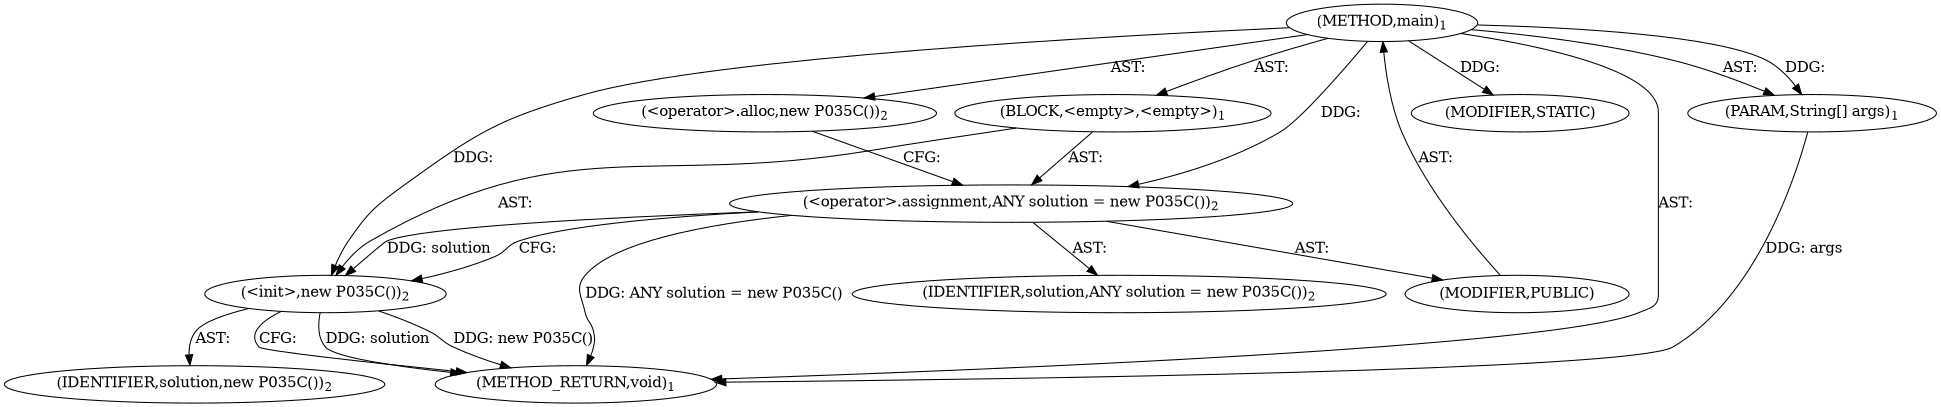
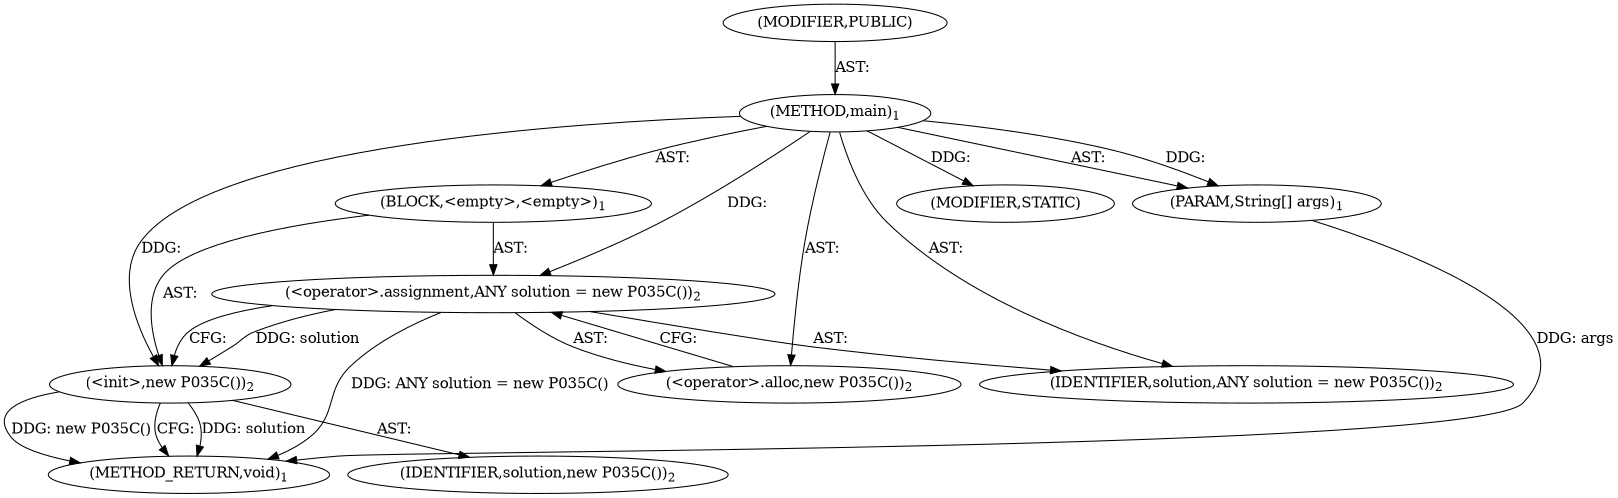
(1269, 250) -> (581, 350)
(1398, 345) -> (971, 284)
